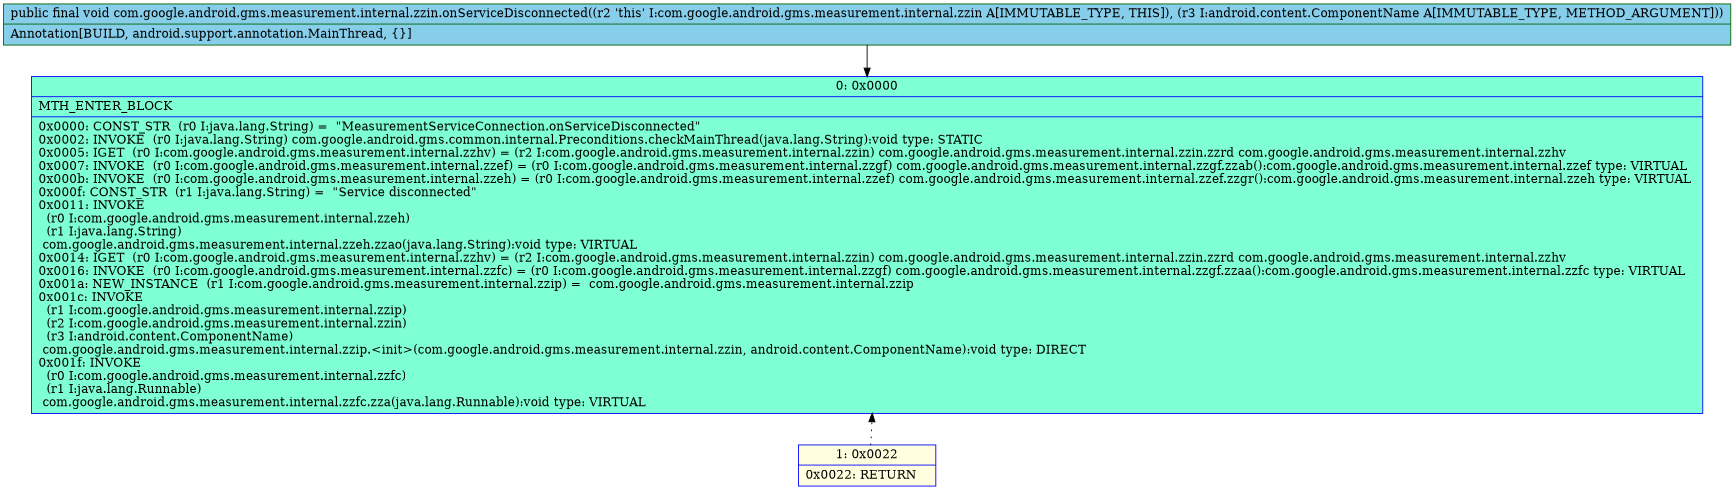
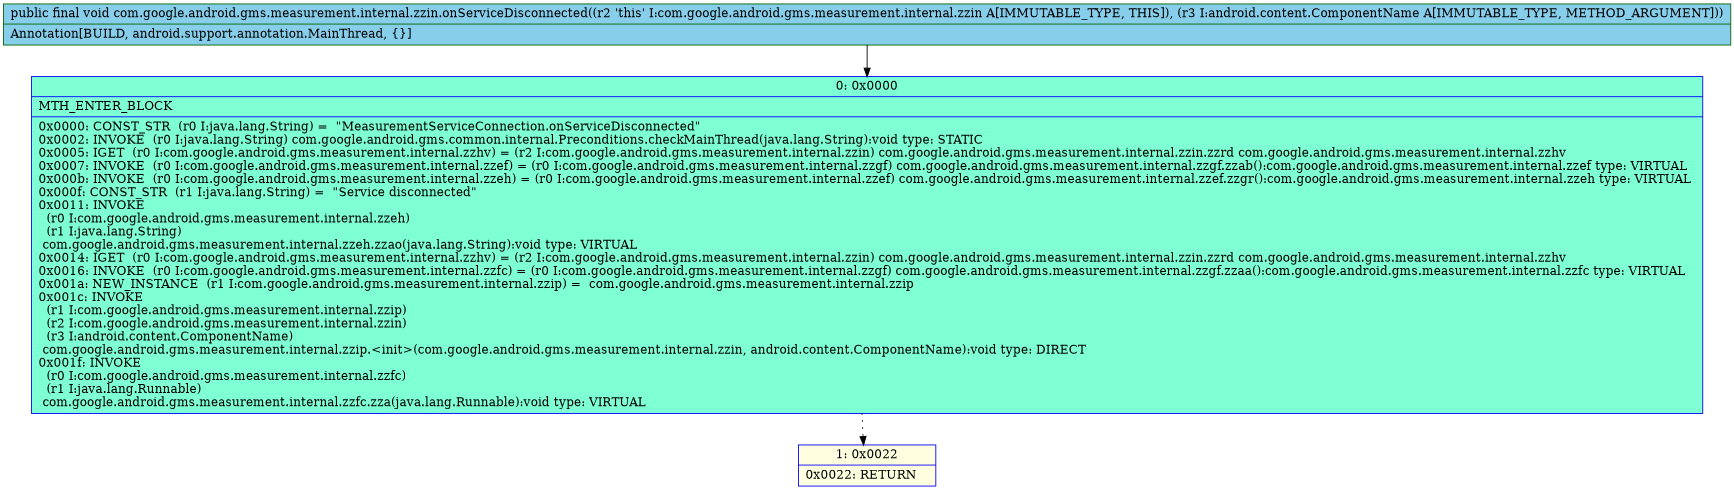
(871, 434) -> (862, 425)
